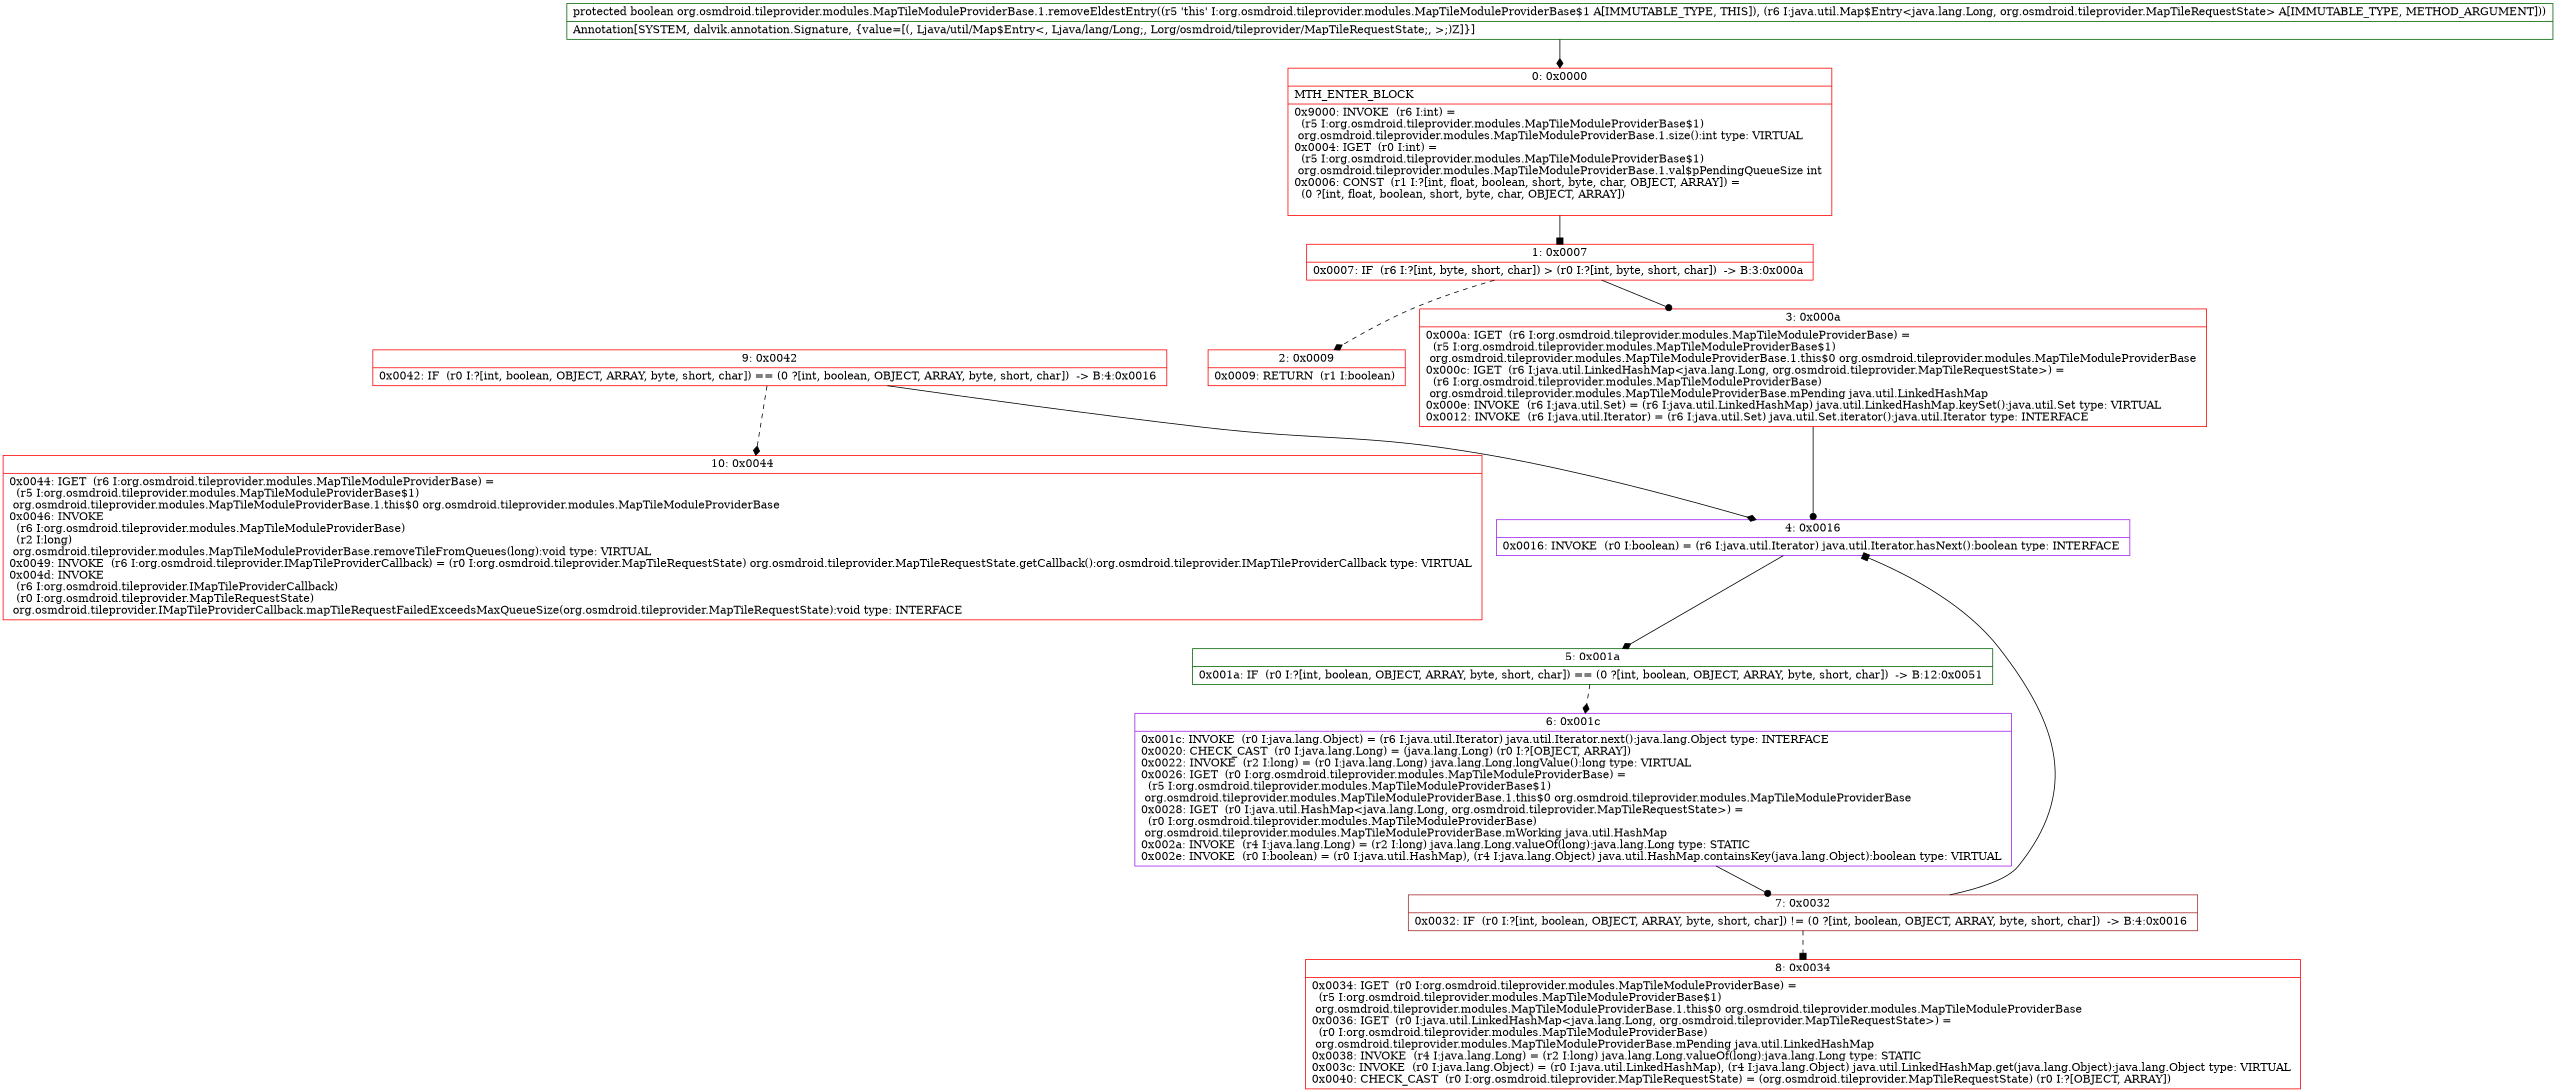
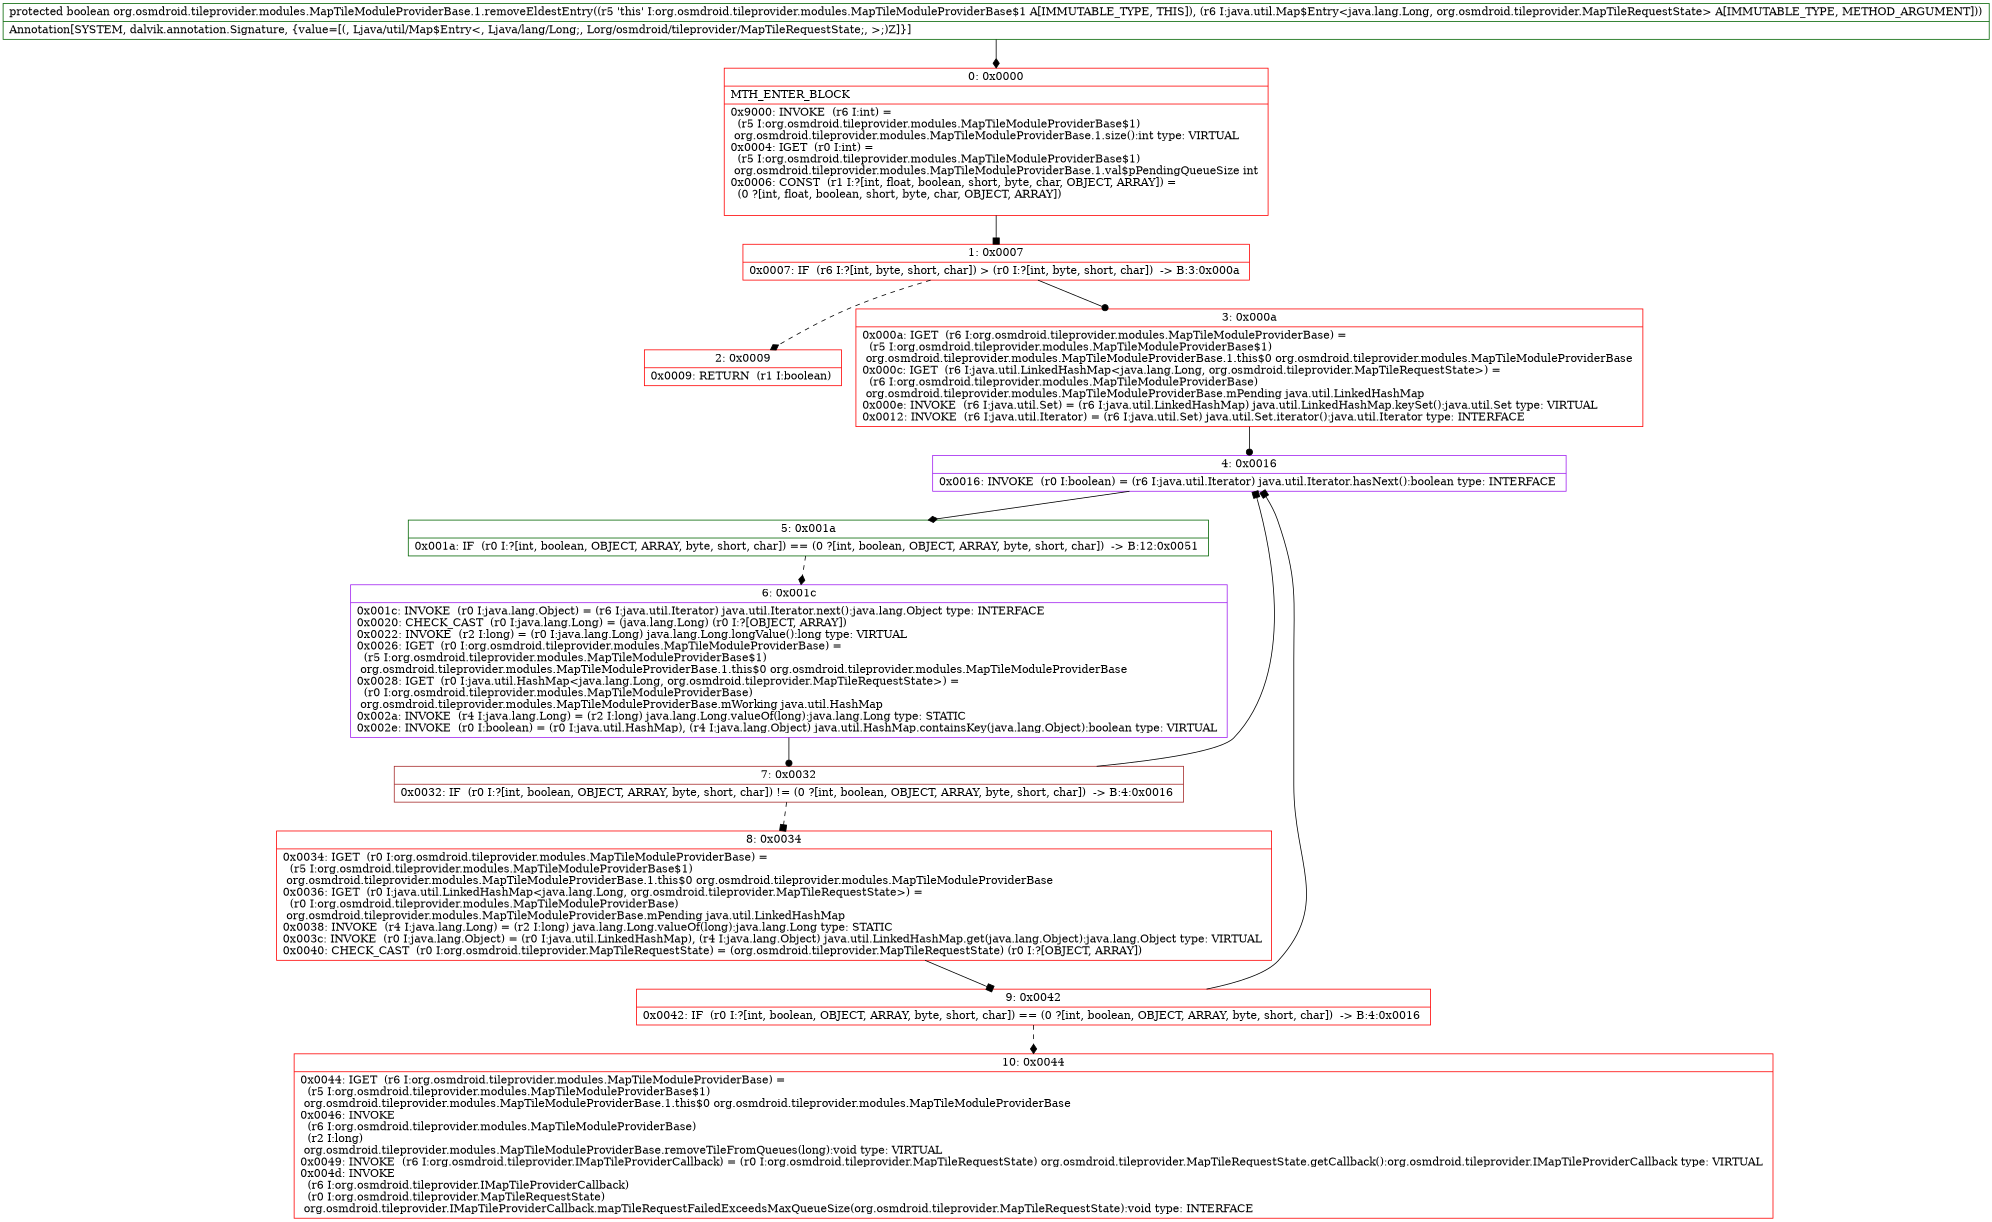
(1320, 437) -> (1294, 770)
none -> (955, 973)
